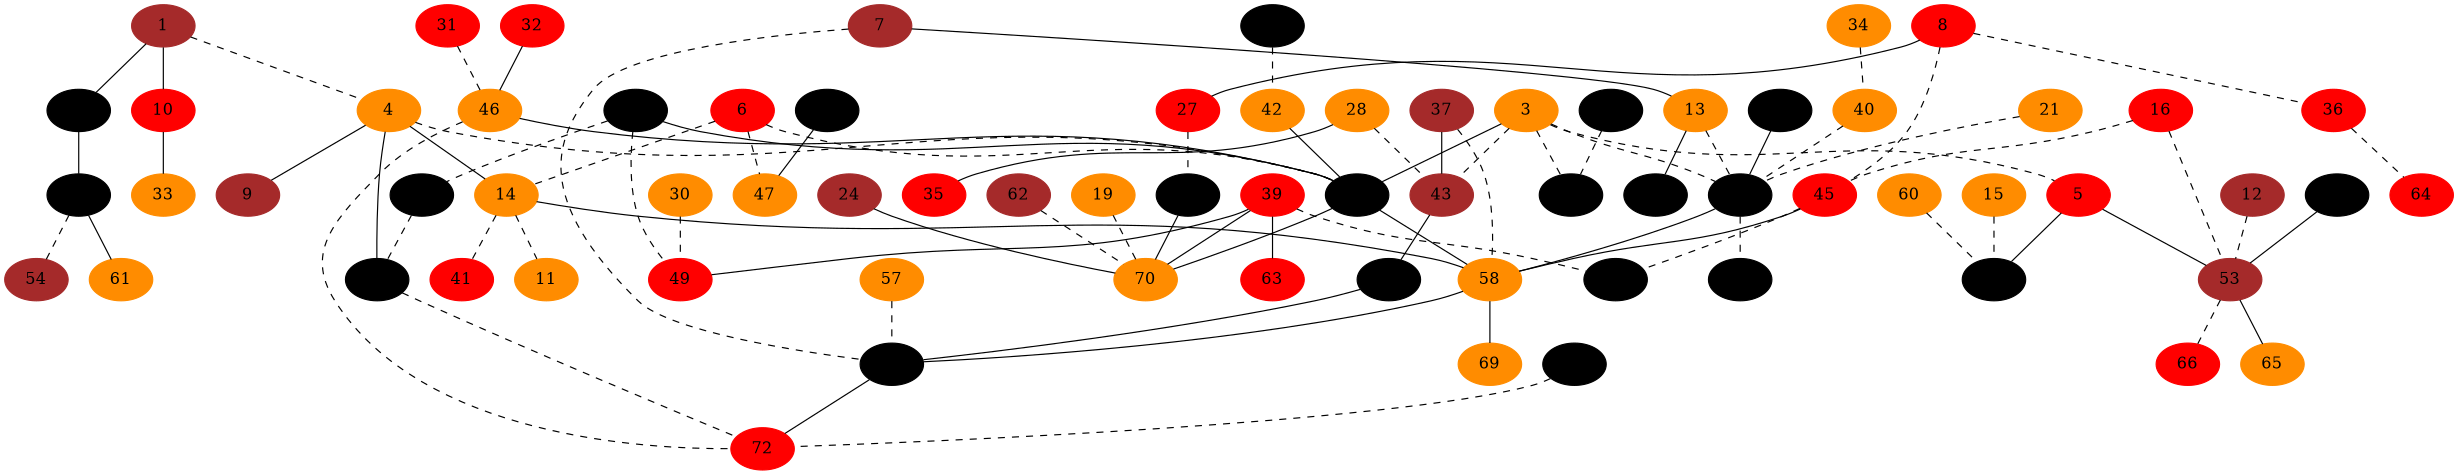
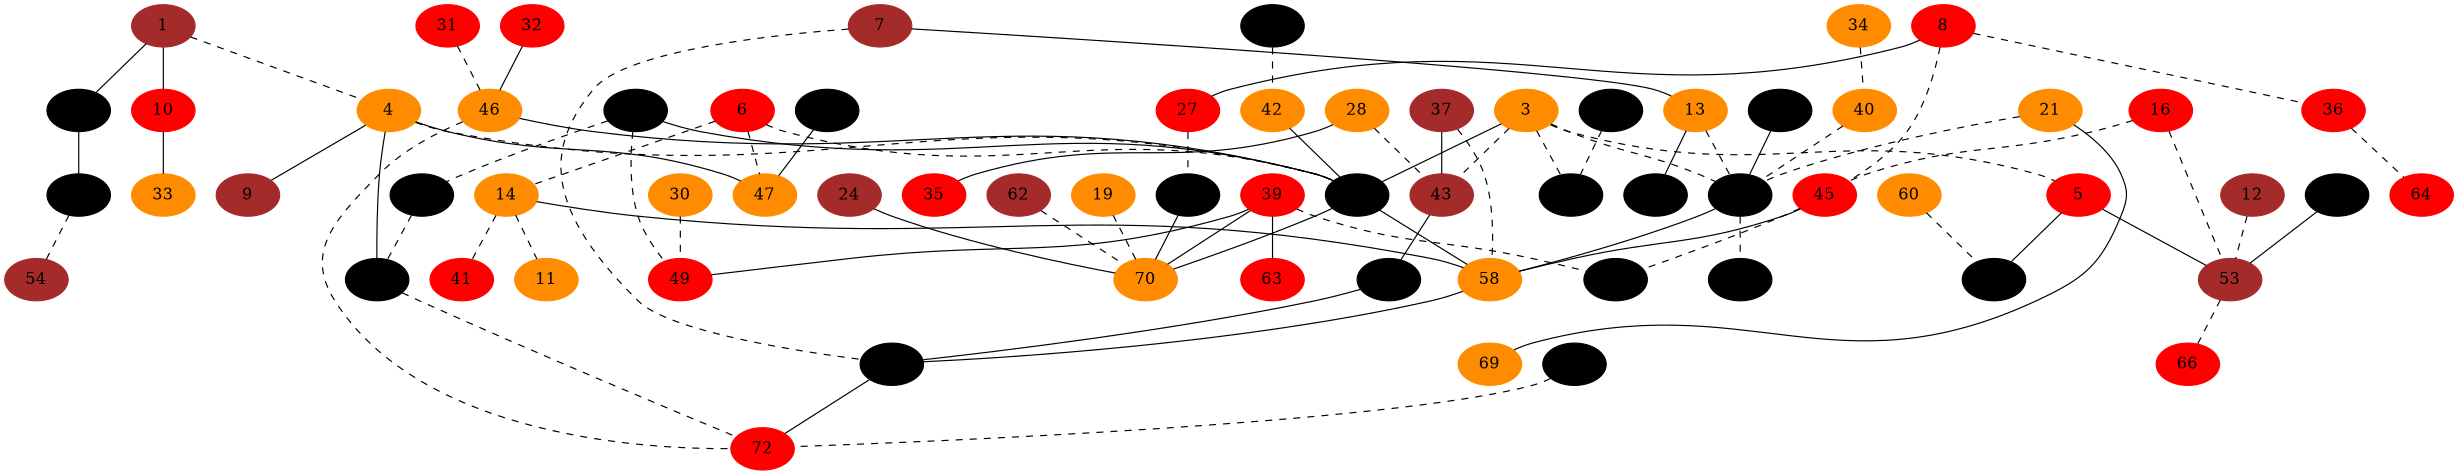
(448, 153) -> (579, 150)
(1994, 195) -> none
(121, 280) -> none
(892, 280) -> none
(1490, 322) -> (1895, 339)
(2272, 364) -> none
